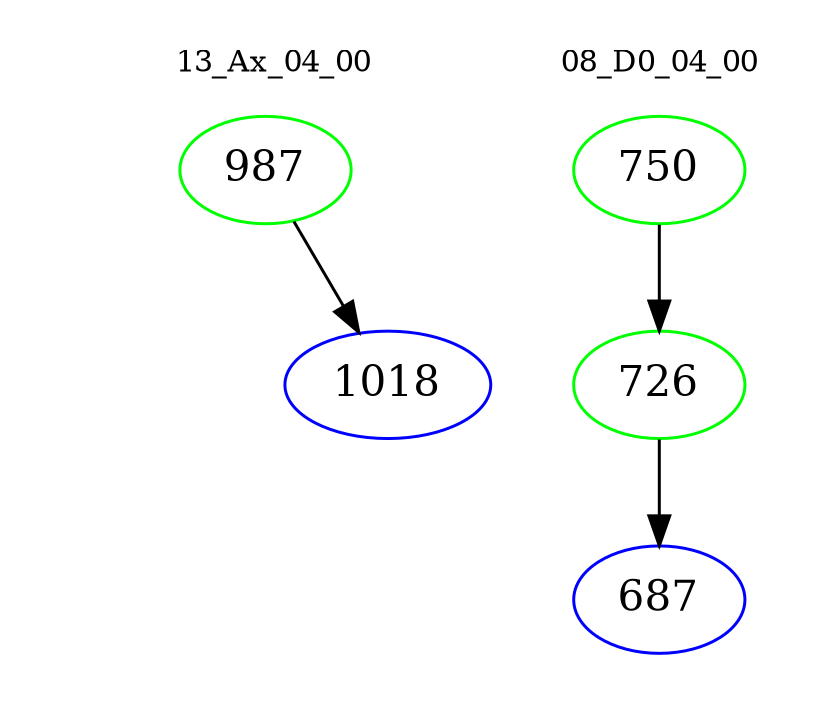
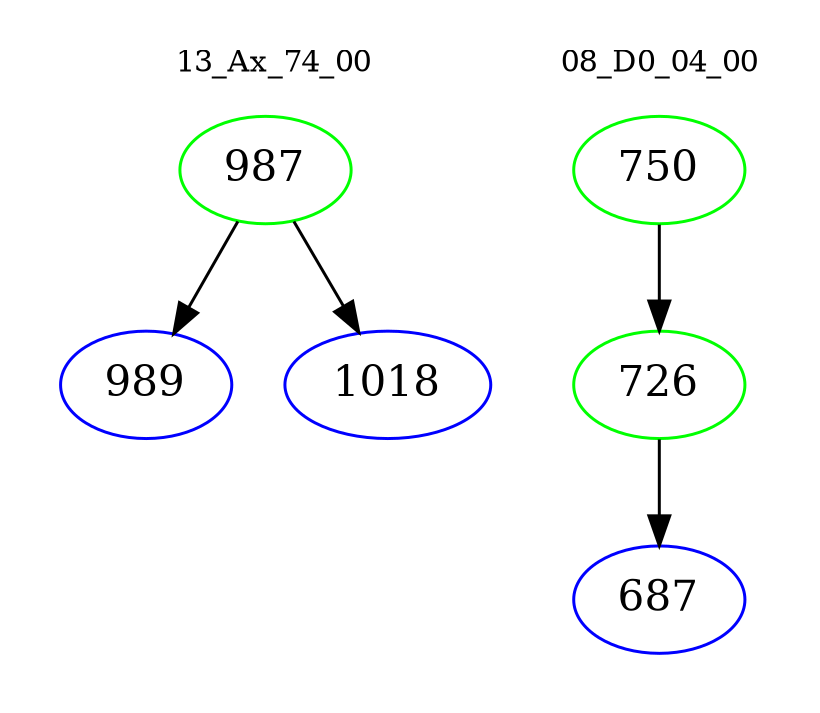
(274, 64) -> (274, 64)
none -> (146, 385)
